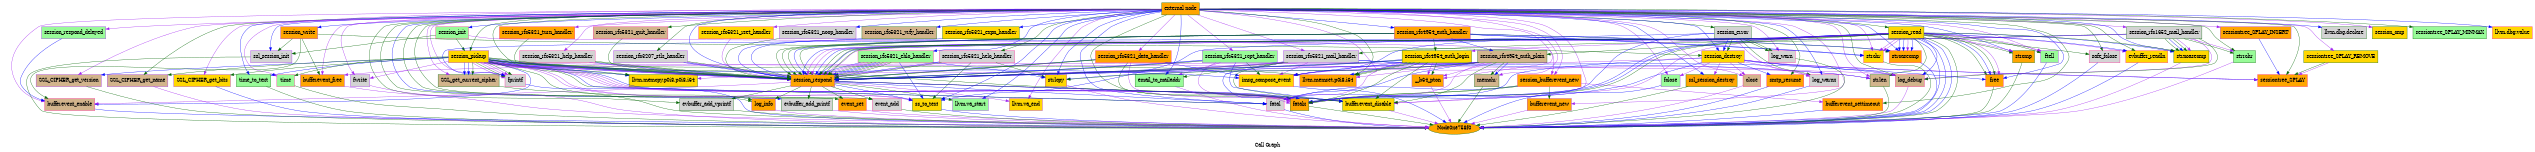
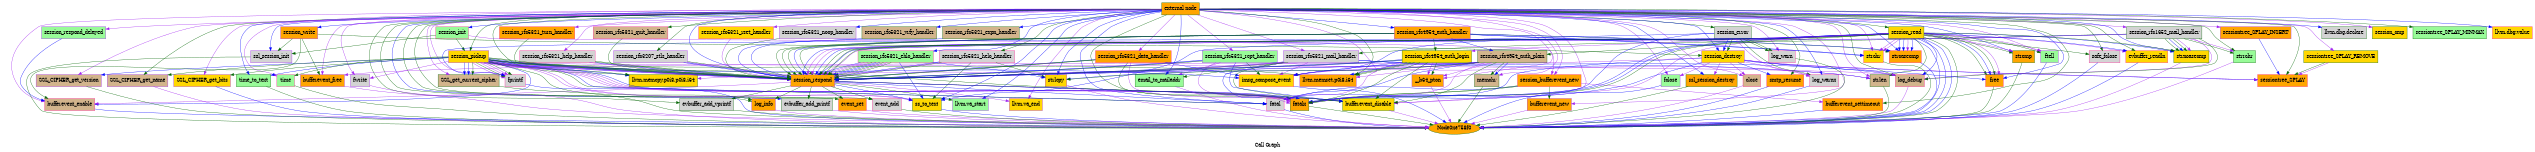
(981, 33) -> (981, 33)
